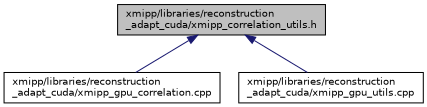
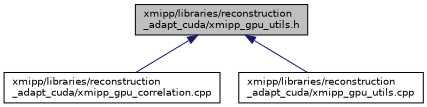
(222, 20) -> (222, 20)
